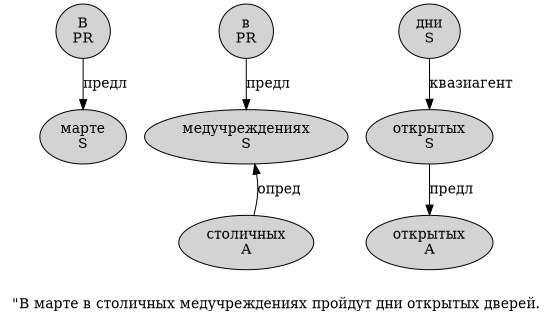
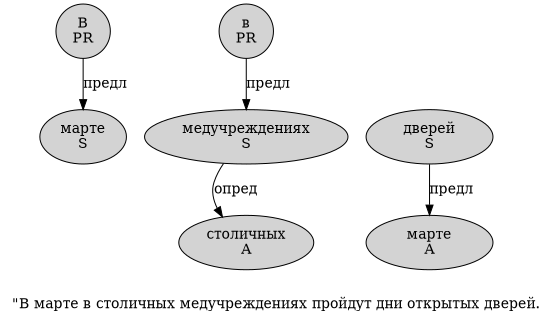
(430, 31) -> none
(430, 137) -> (430, 137)
(258, 195) -> (213, 185)
(430, 243) -> (430, 243)
